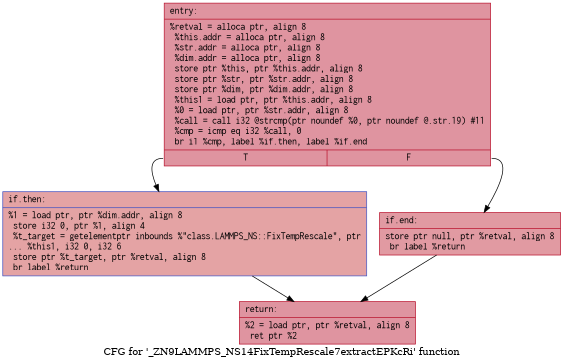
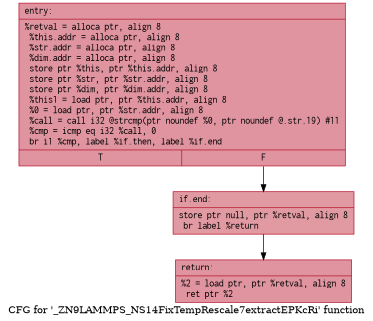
(185, 234) -> none
